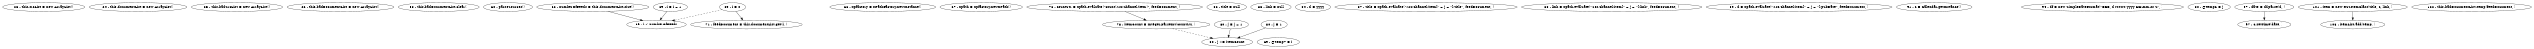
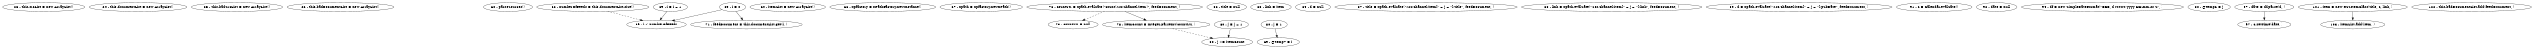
(439, 7) -> none
none -> (788, 7)
(1271, 7) -> (1271, 7)
(1313, 7) -> (1313, 7)
(1934, 7) -> (1934, 7)
none -> (1997, 7)
(2472, 7) -> (2472, 7)
(698, 15) -> (698, 15)
(624, 16) -> (624, 16)
none -> (1073, 25)
(2353, 25) -> (2353, 25)
(1253, 33) -> (1276, 32)
